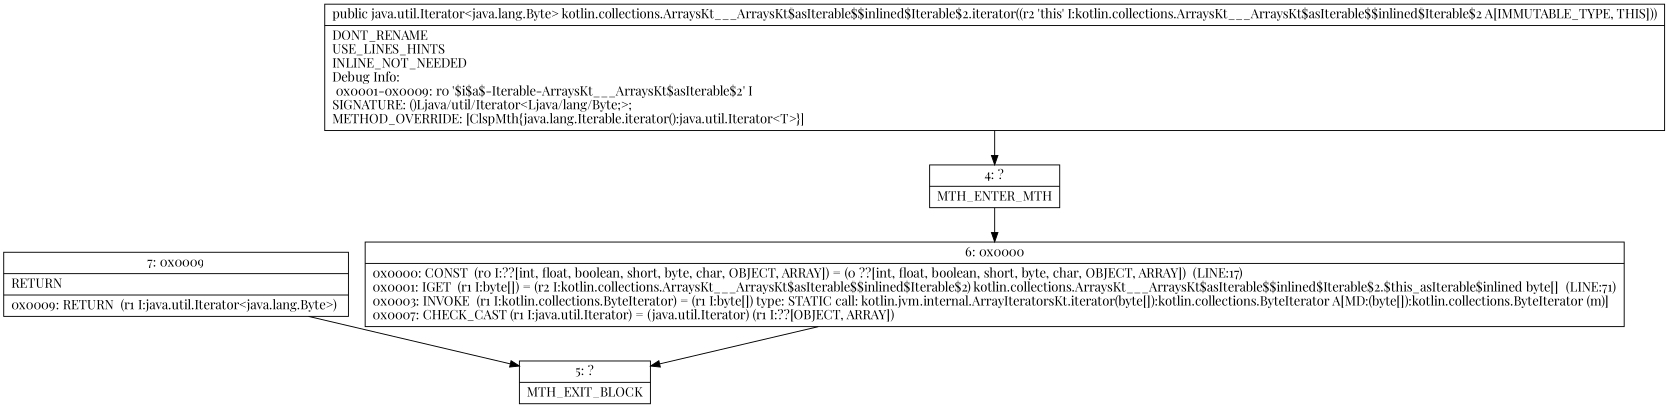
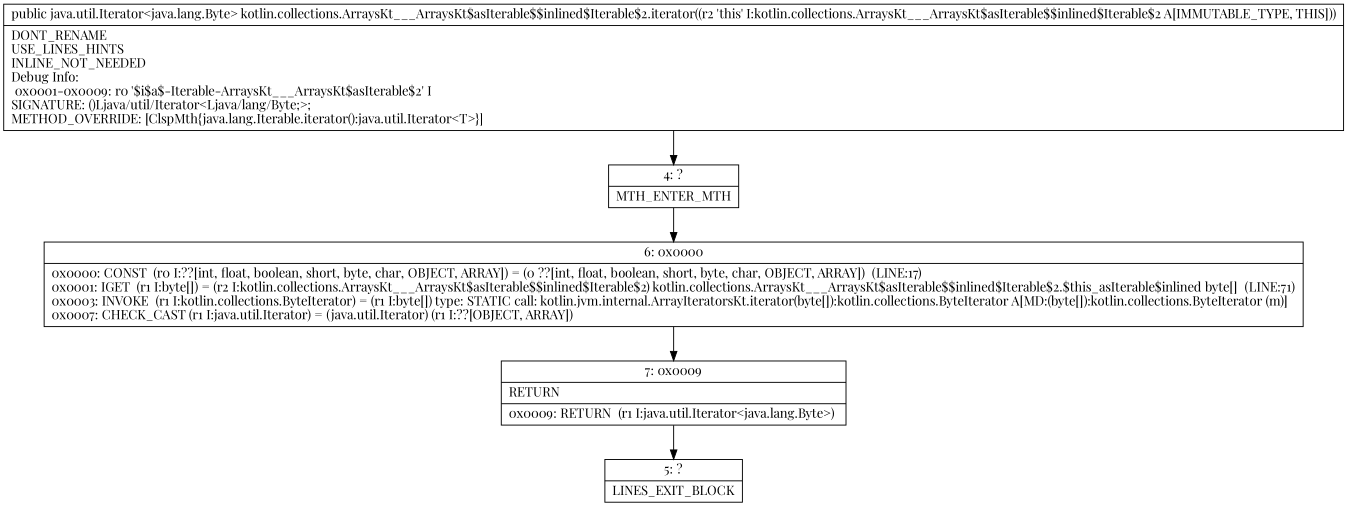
(739, 345) -> (674, 339)
(585, 393) -> (674, 491)
